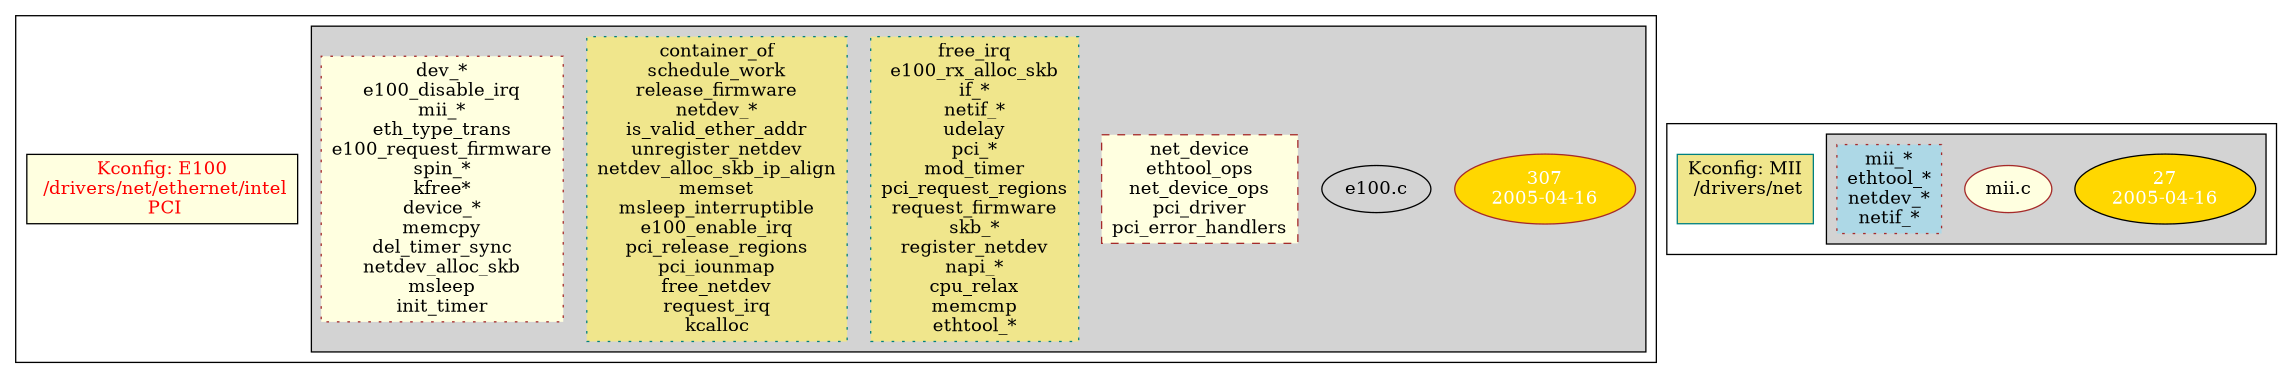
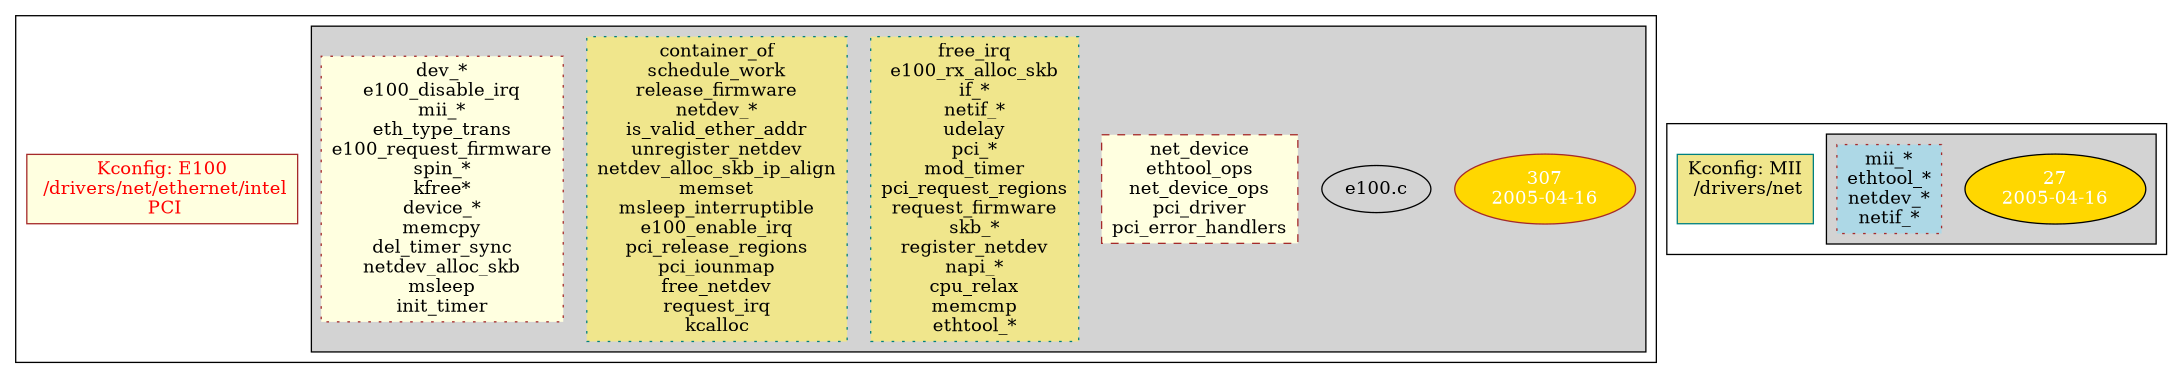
(162, 189) -> (162, 189)
(2008, 189) -> none
